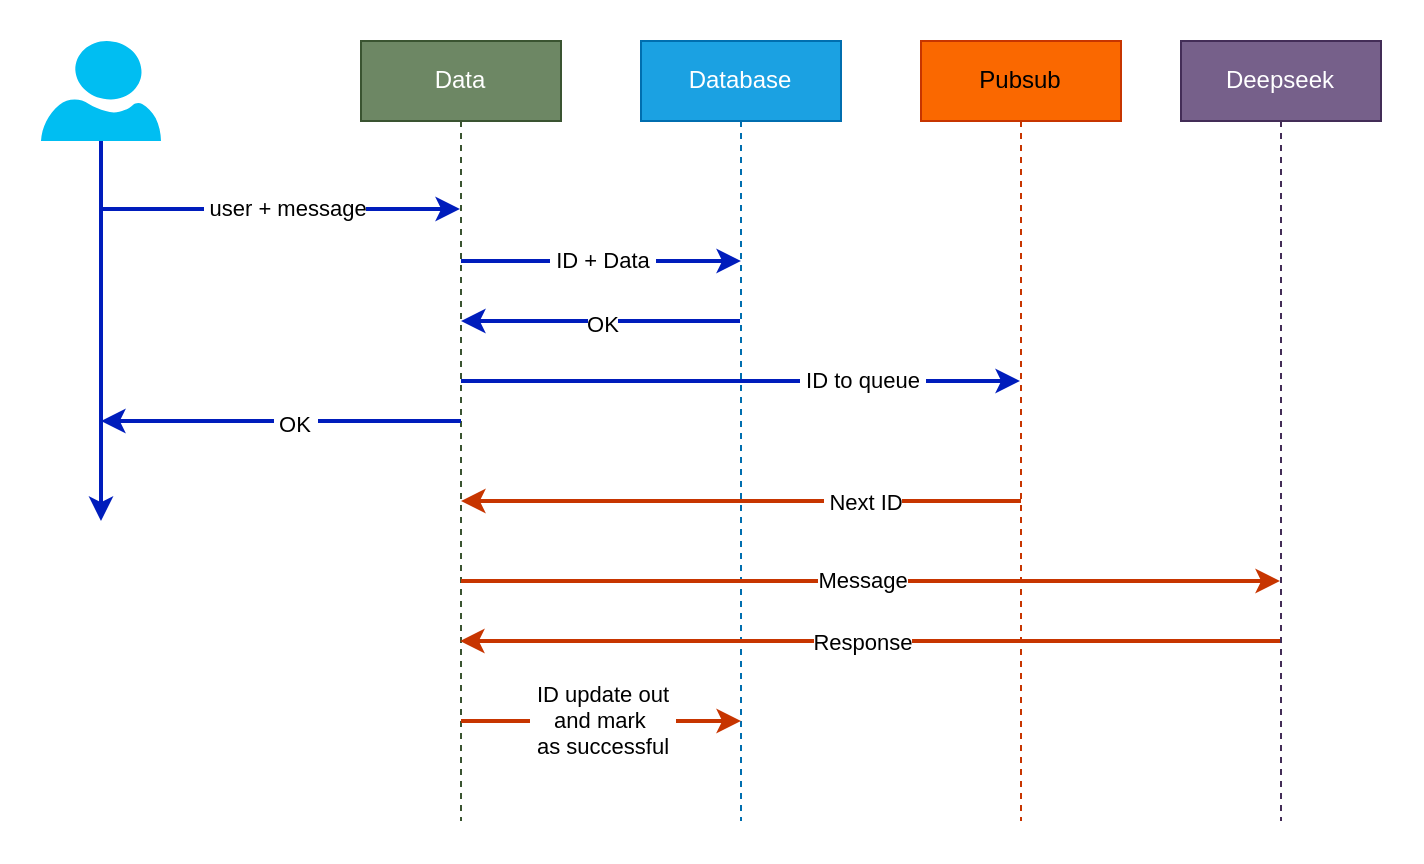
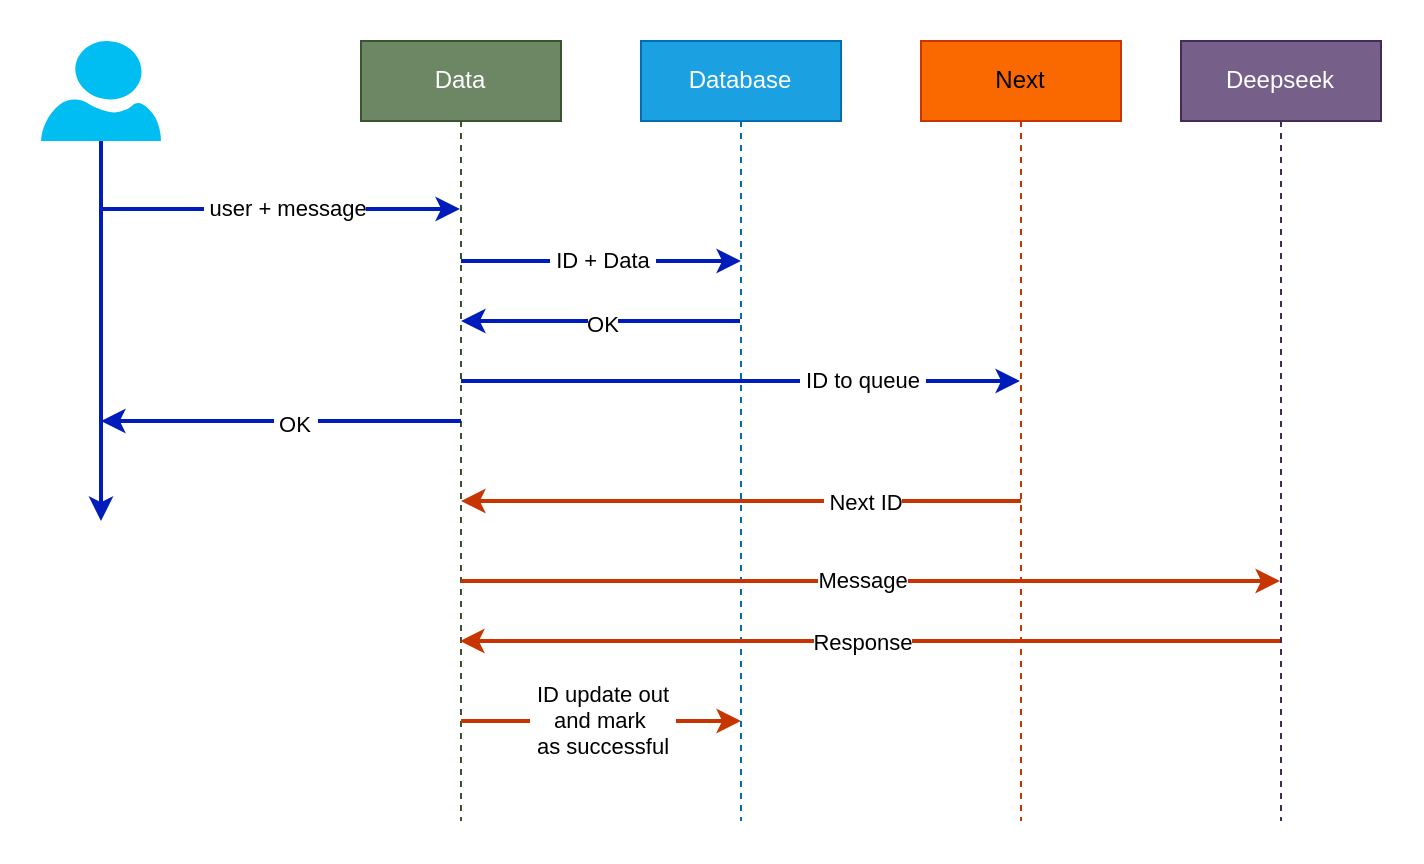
(1021, 81) -> (1021, 81)
